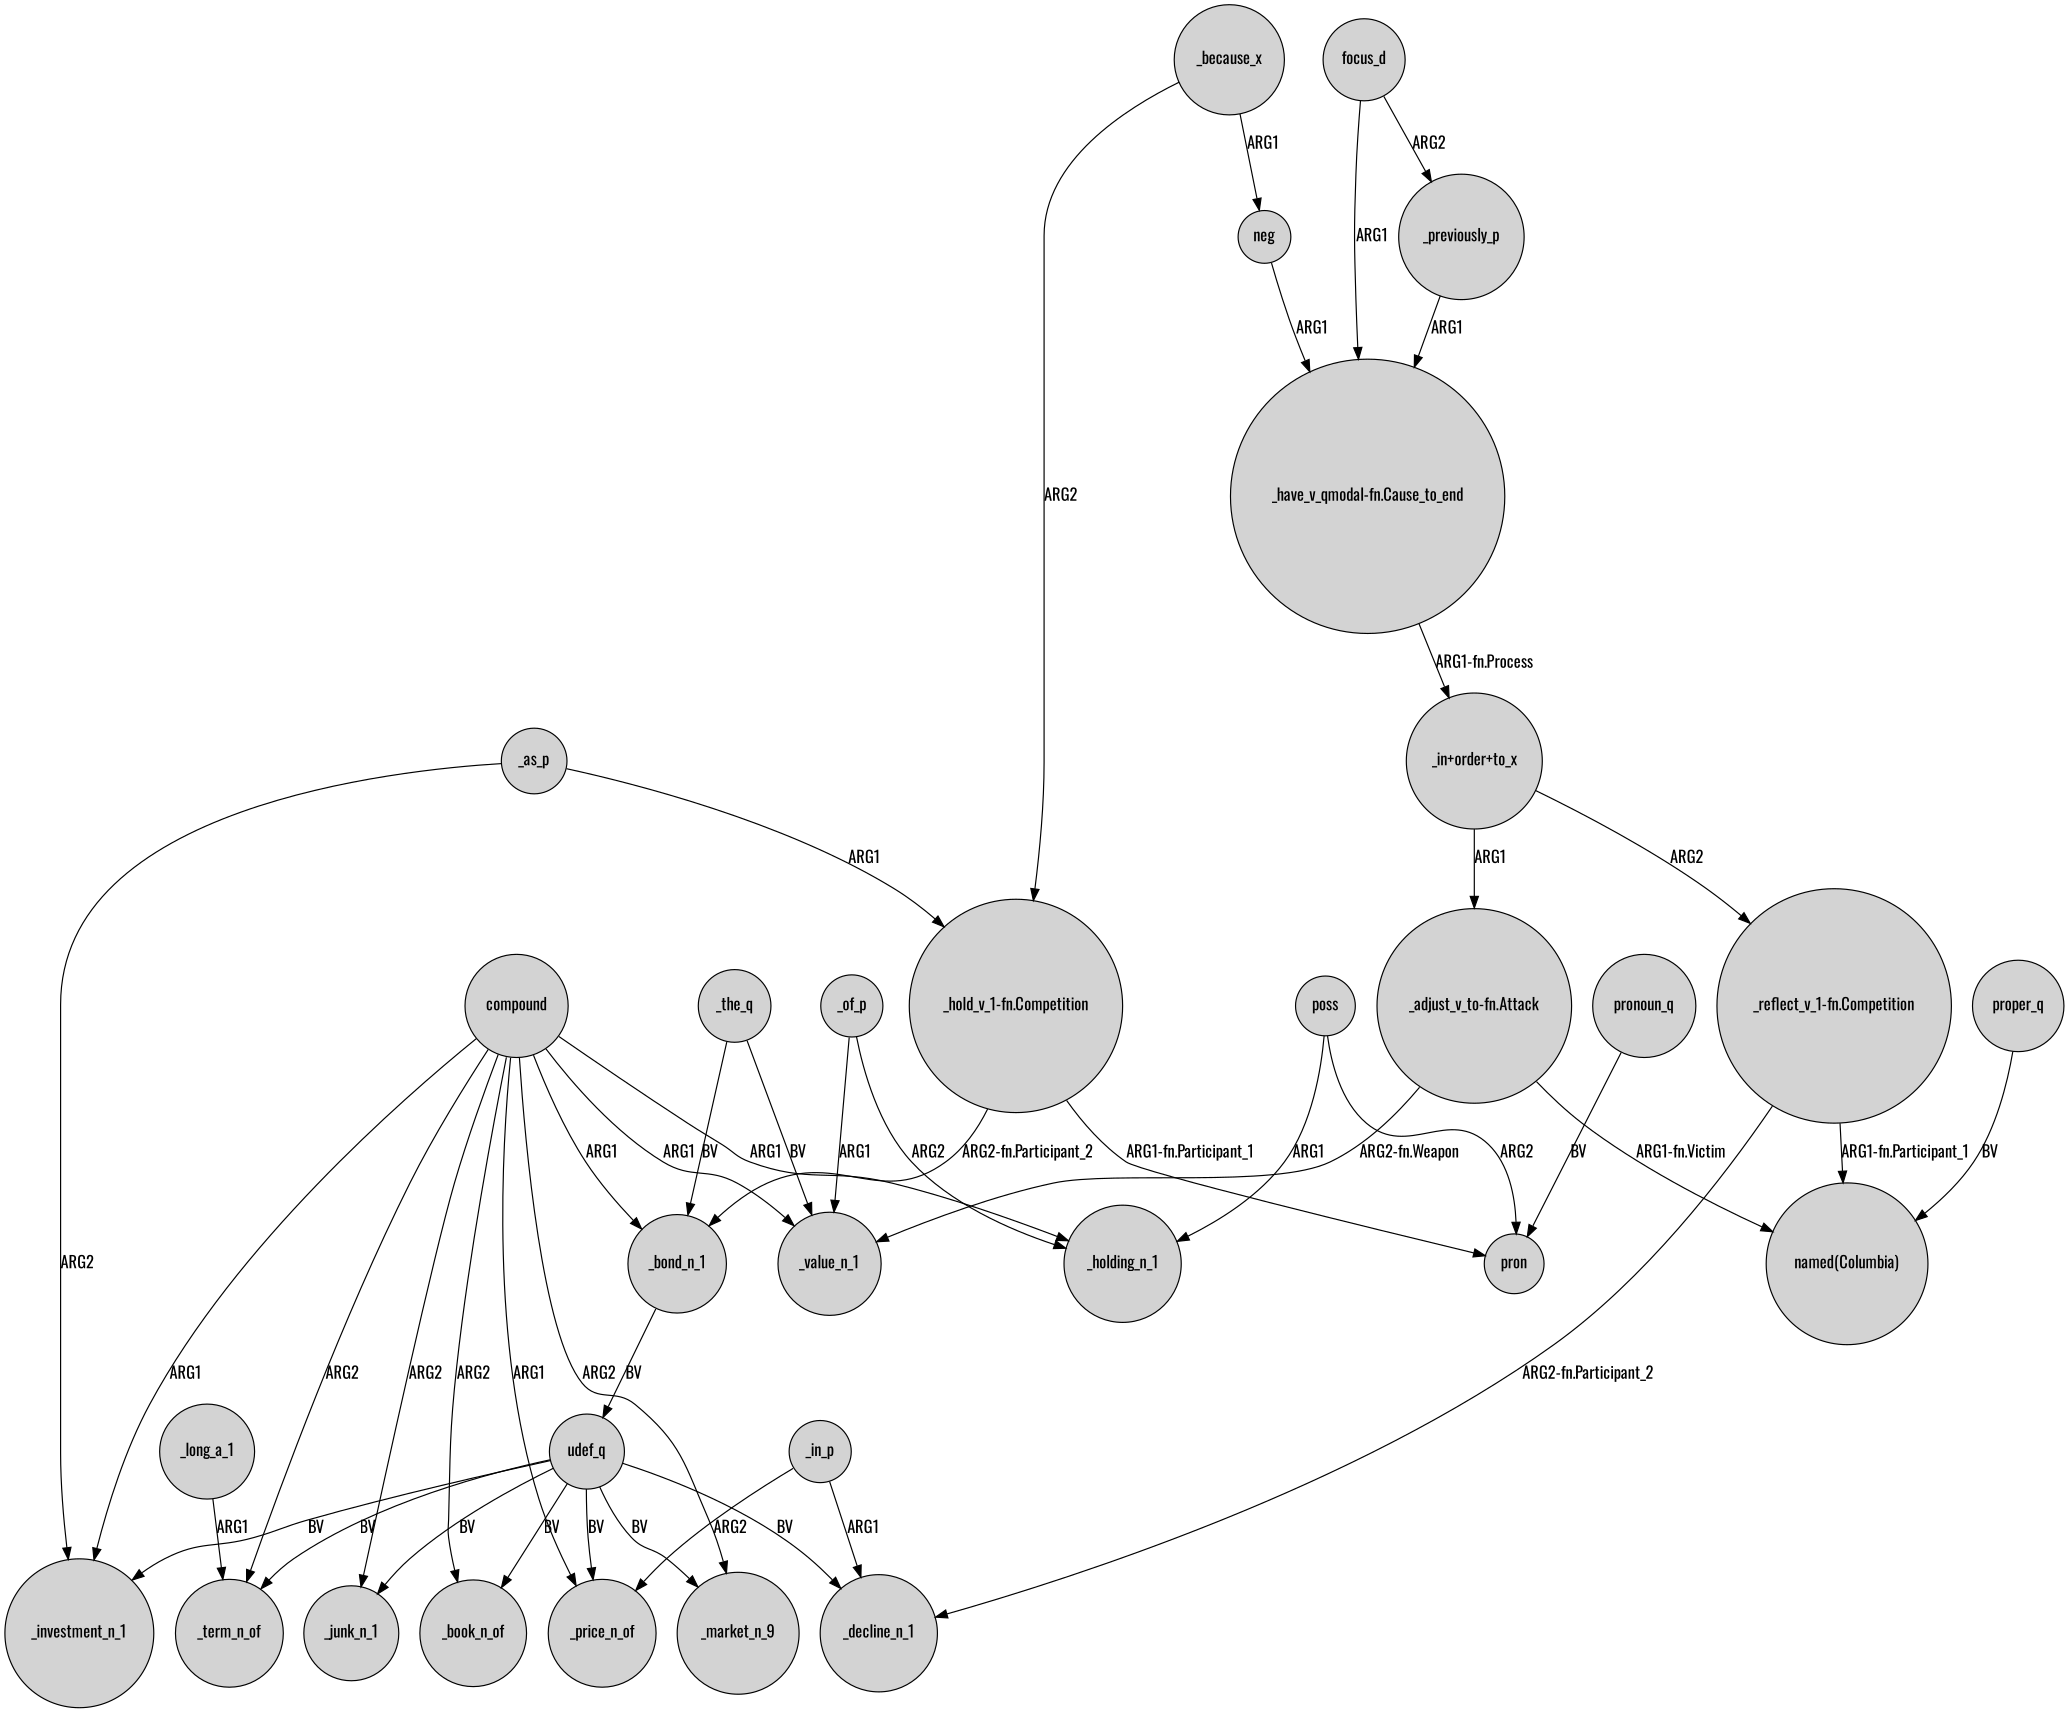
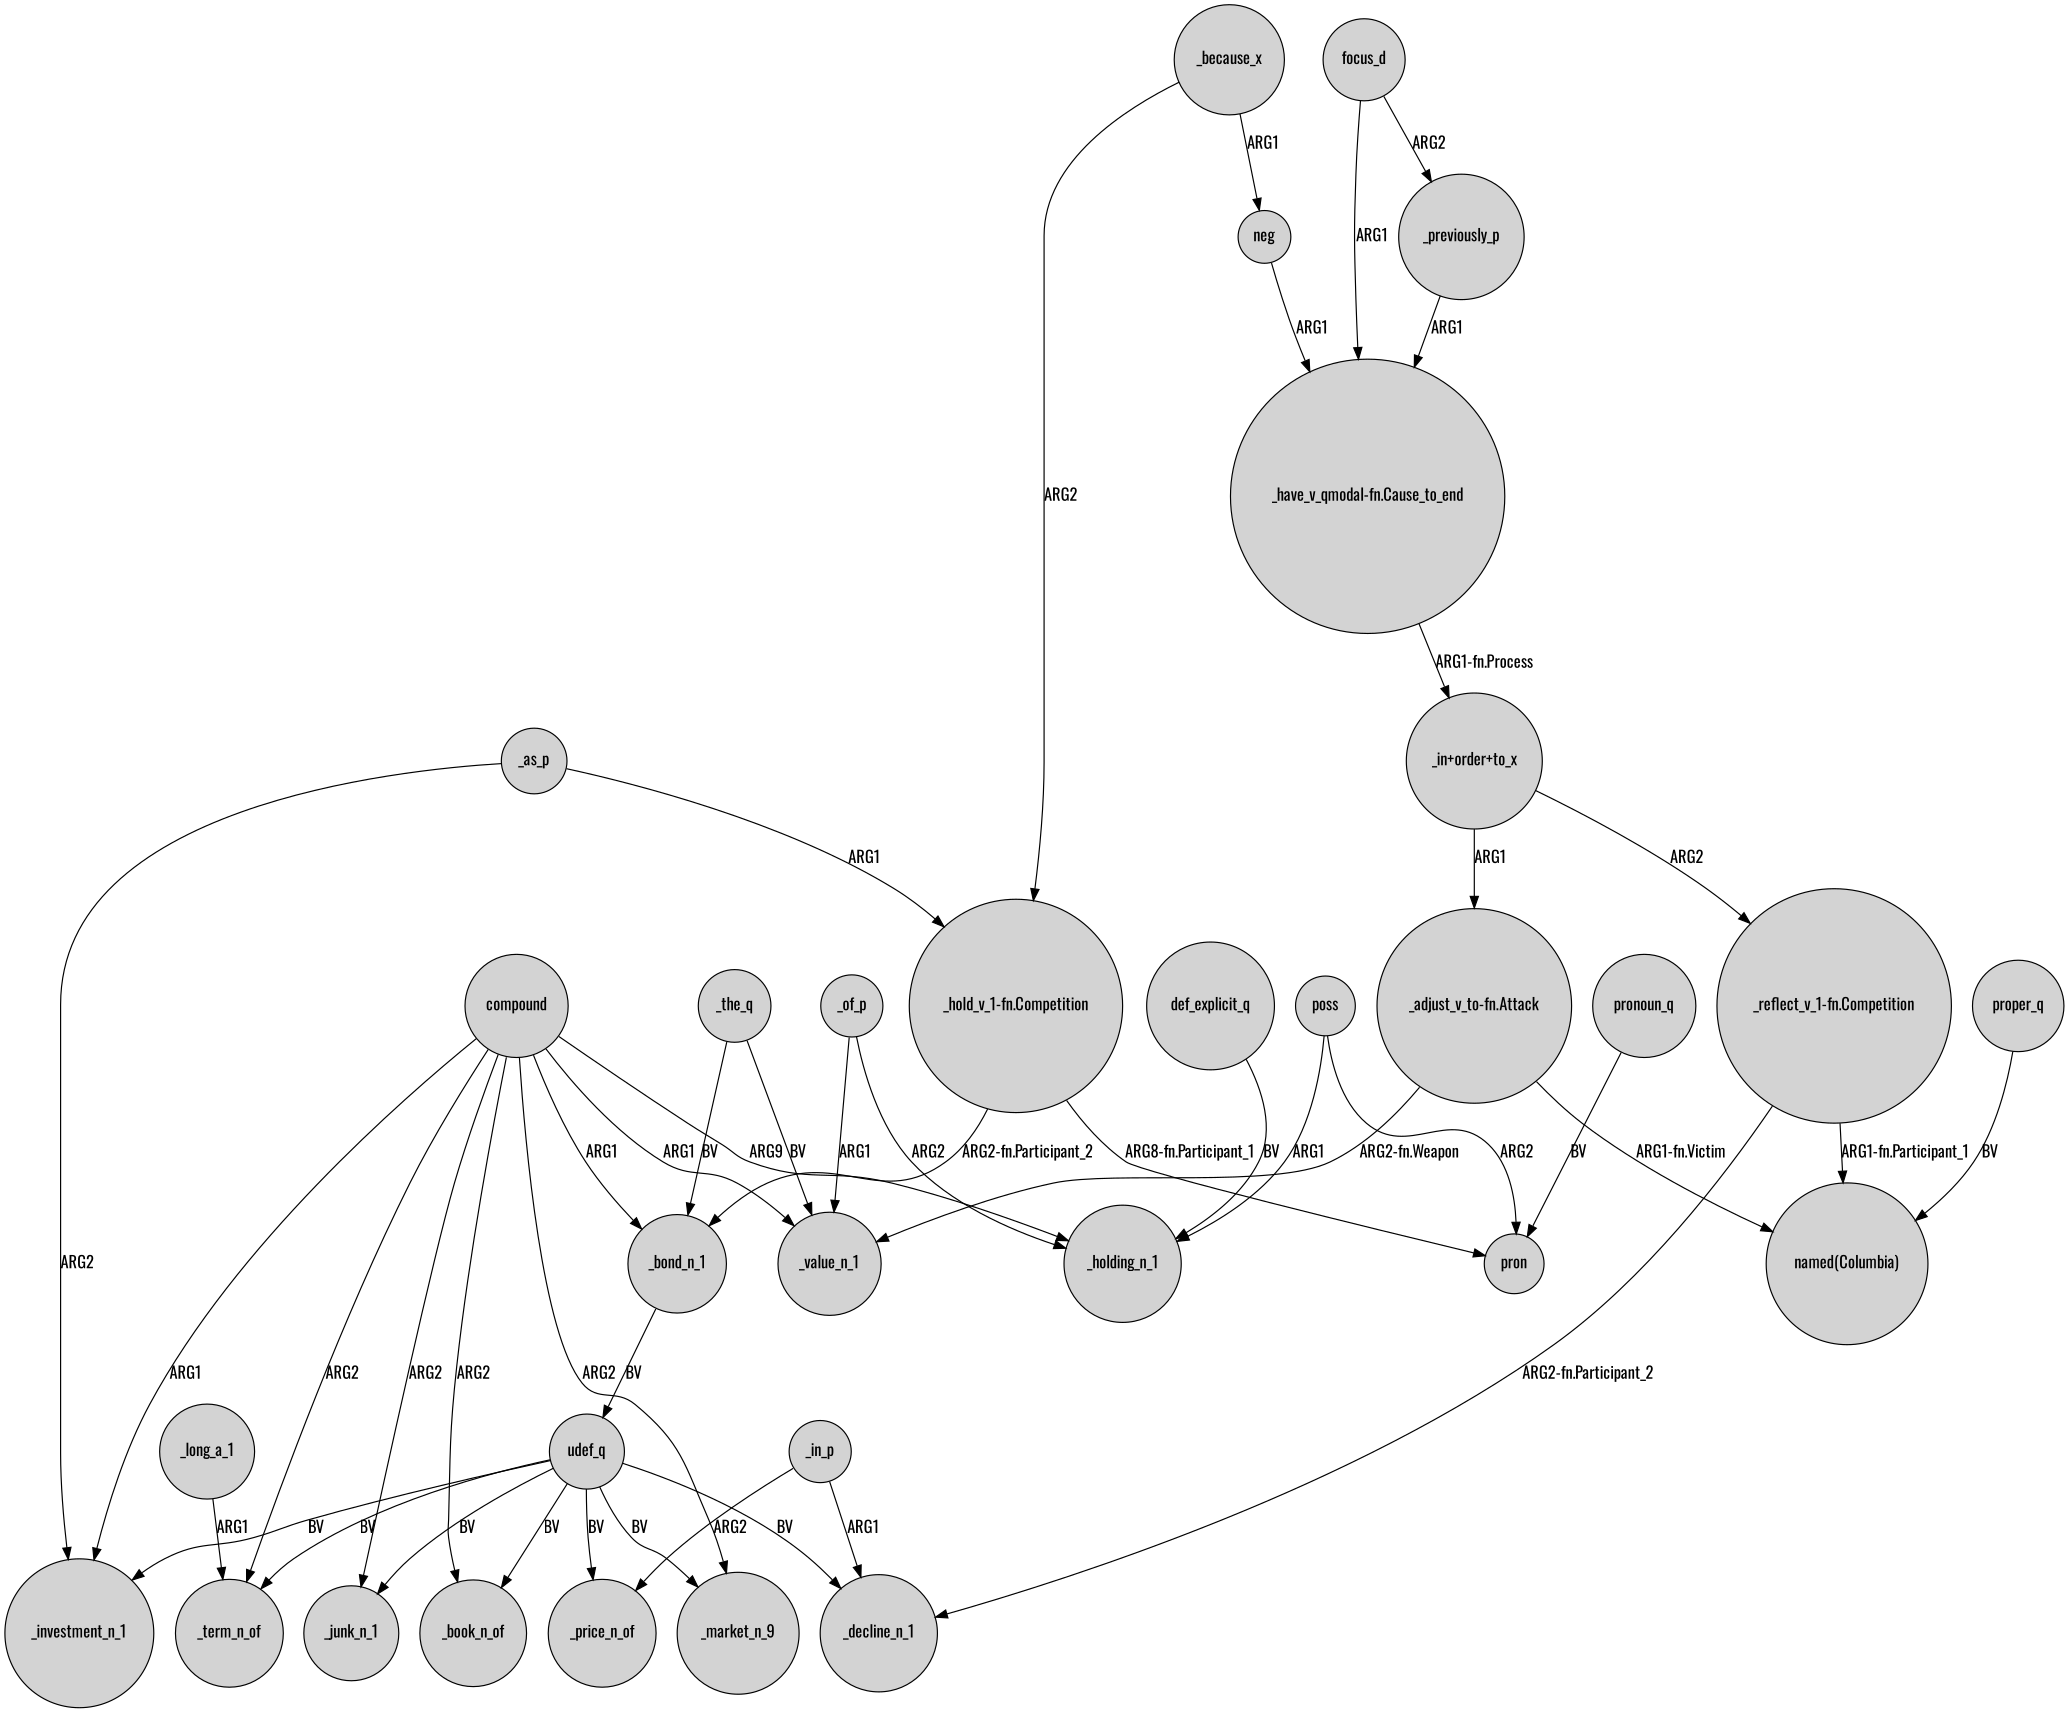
none -> (1211, 1006)
(766, 1153) -> (766, 1153)
(1190, 1153) -> (1190, 1153)
(507, 1321) -> none
